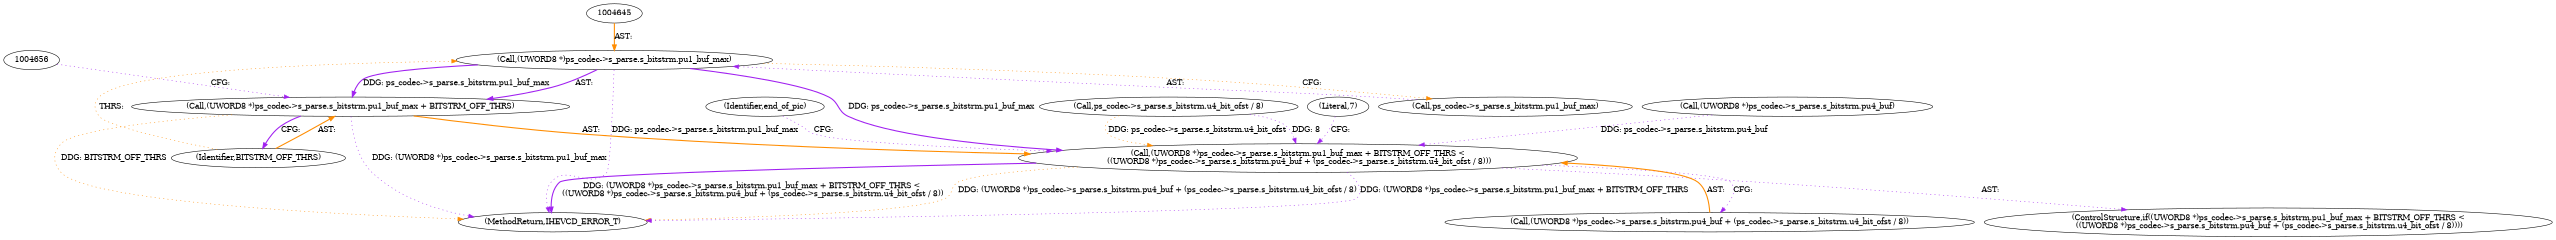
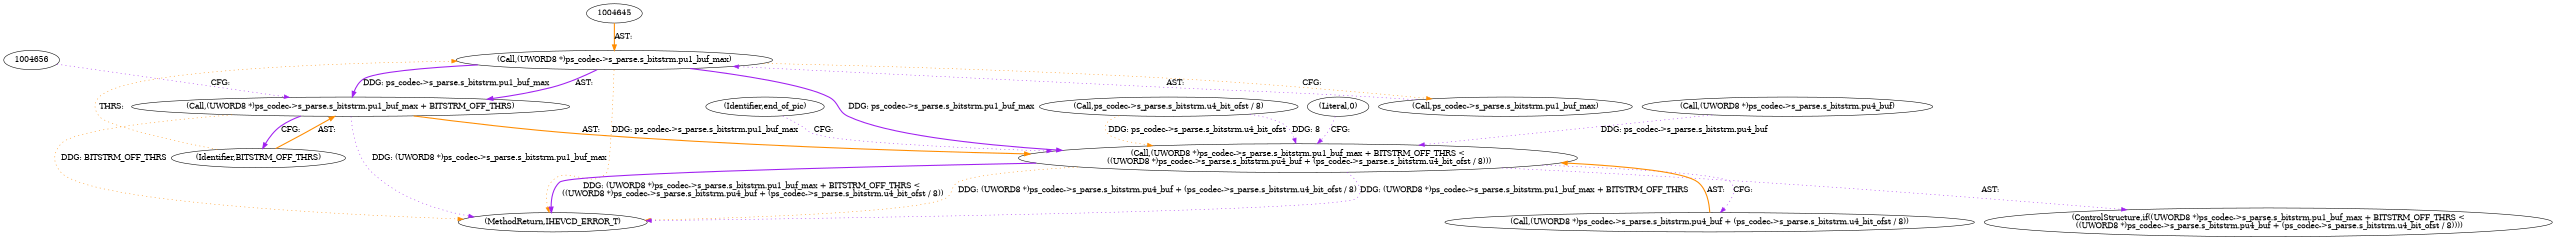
(1338, 107) -> (1338, 107)
(609, 164) -> (609, 164)
